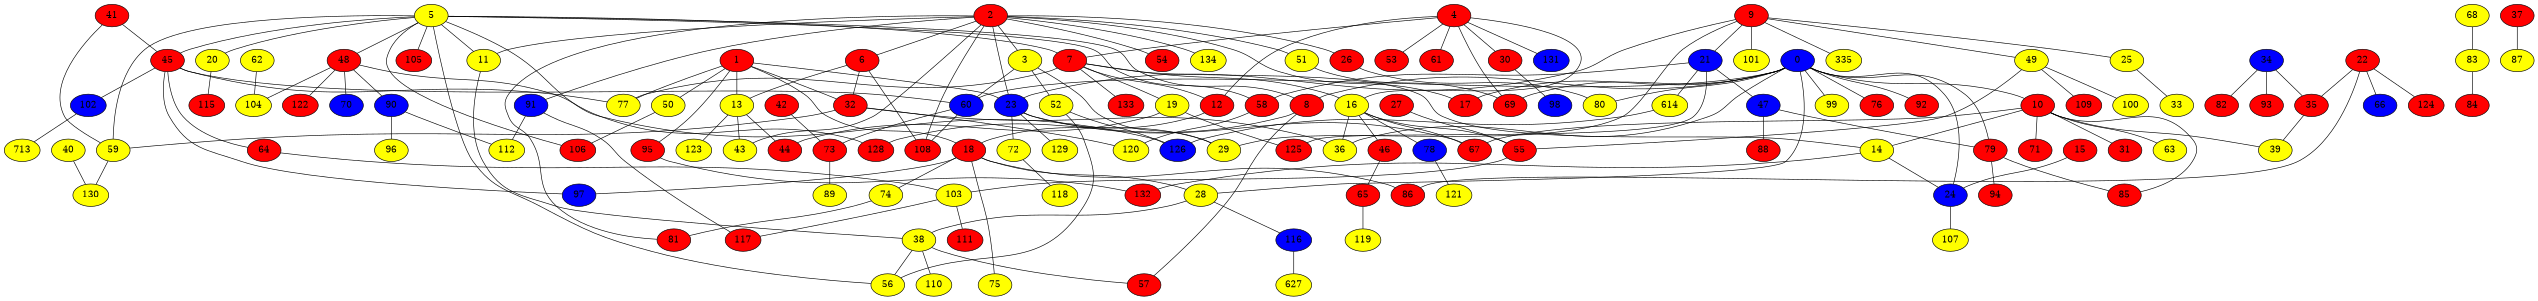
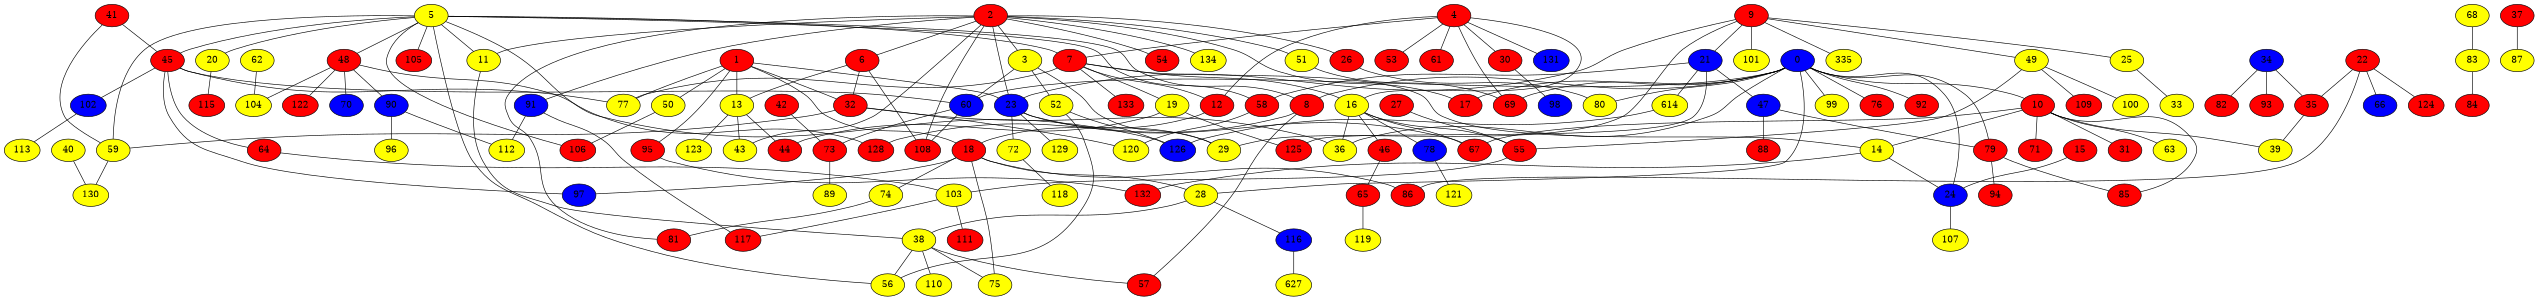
(22, 150) -> (22, 150)
none -> (962, 265)
